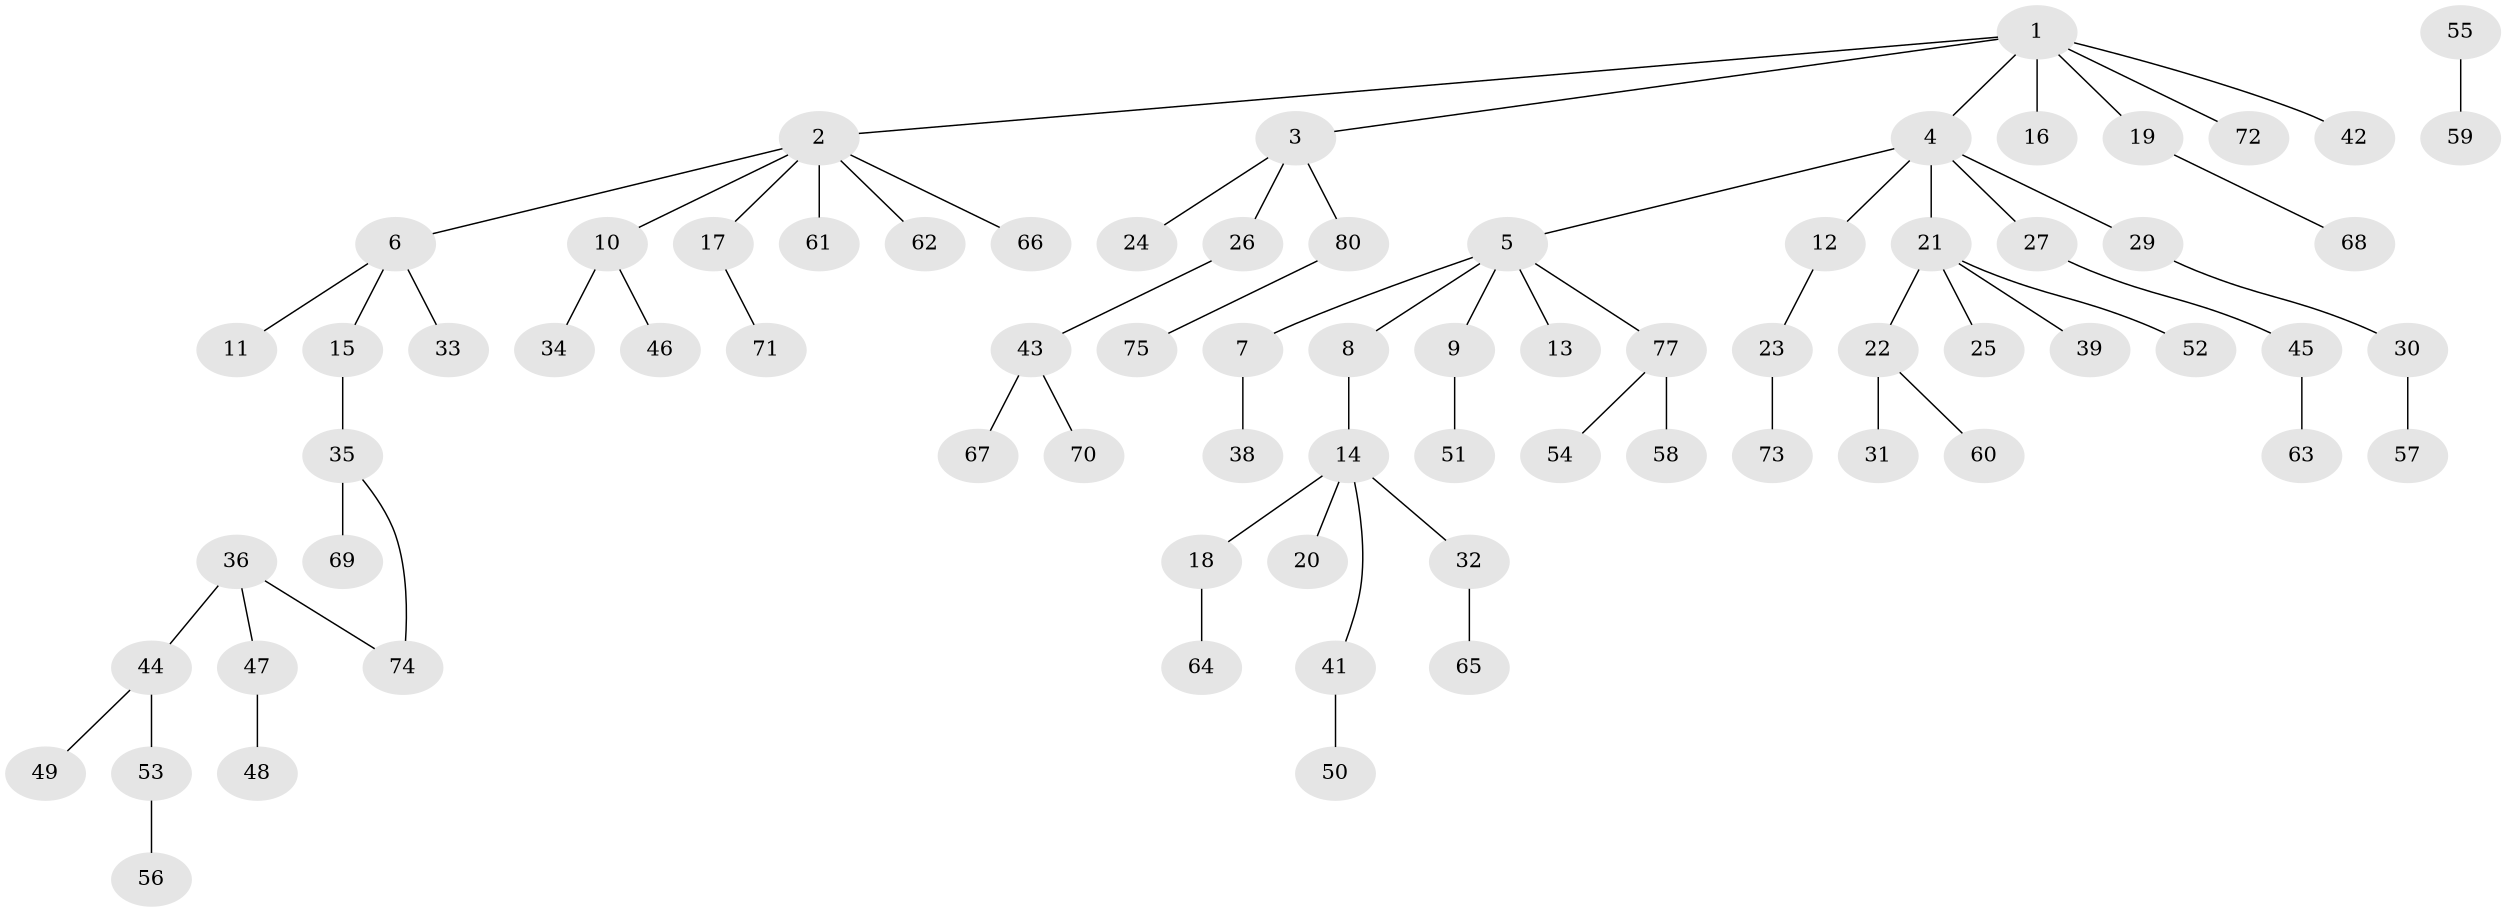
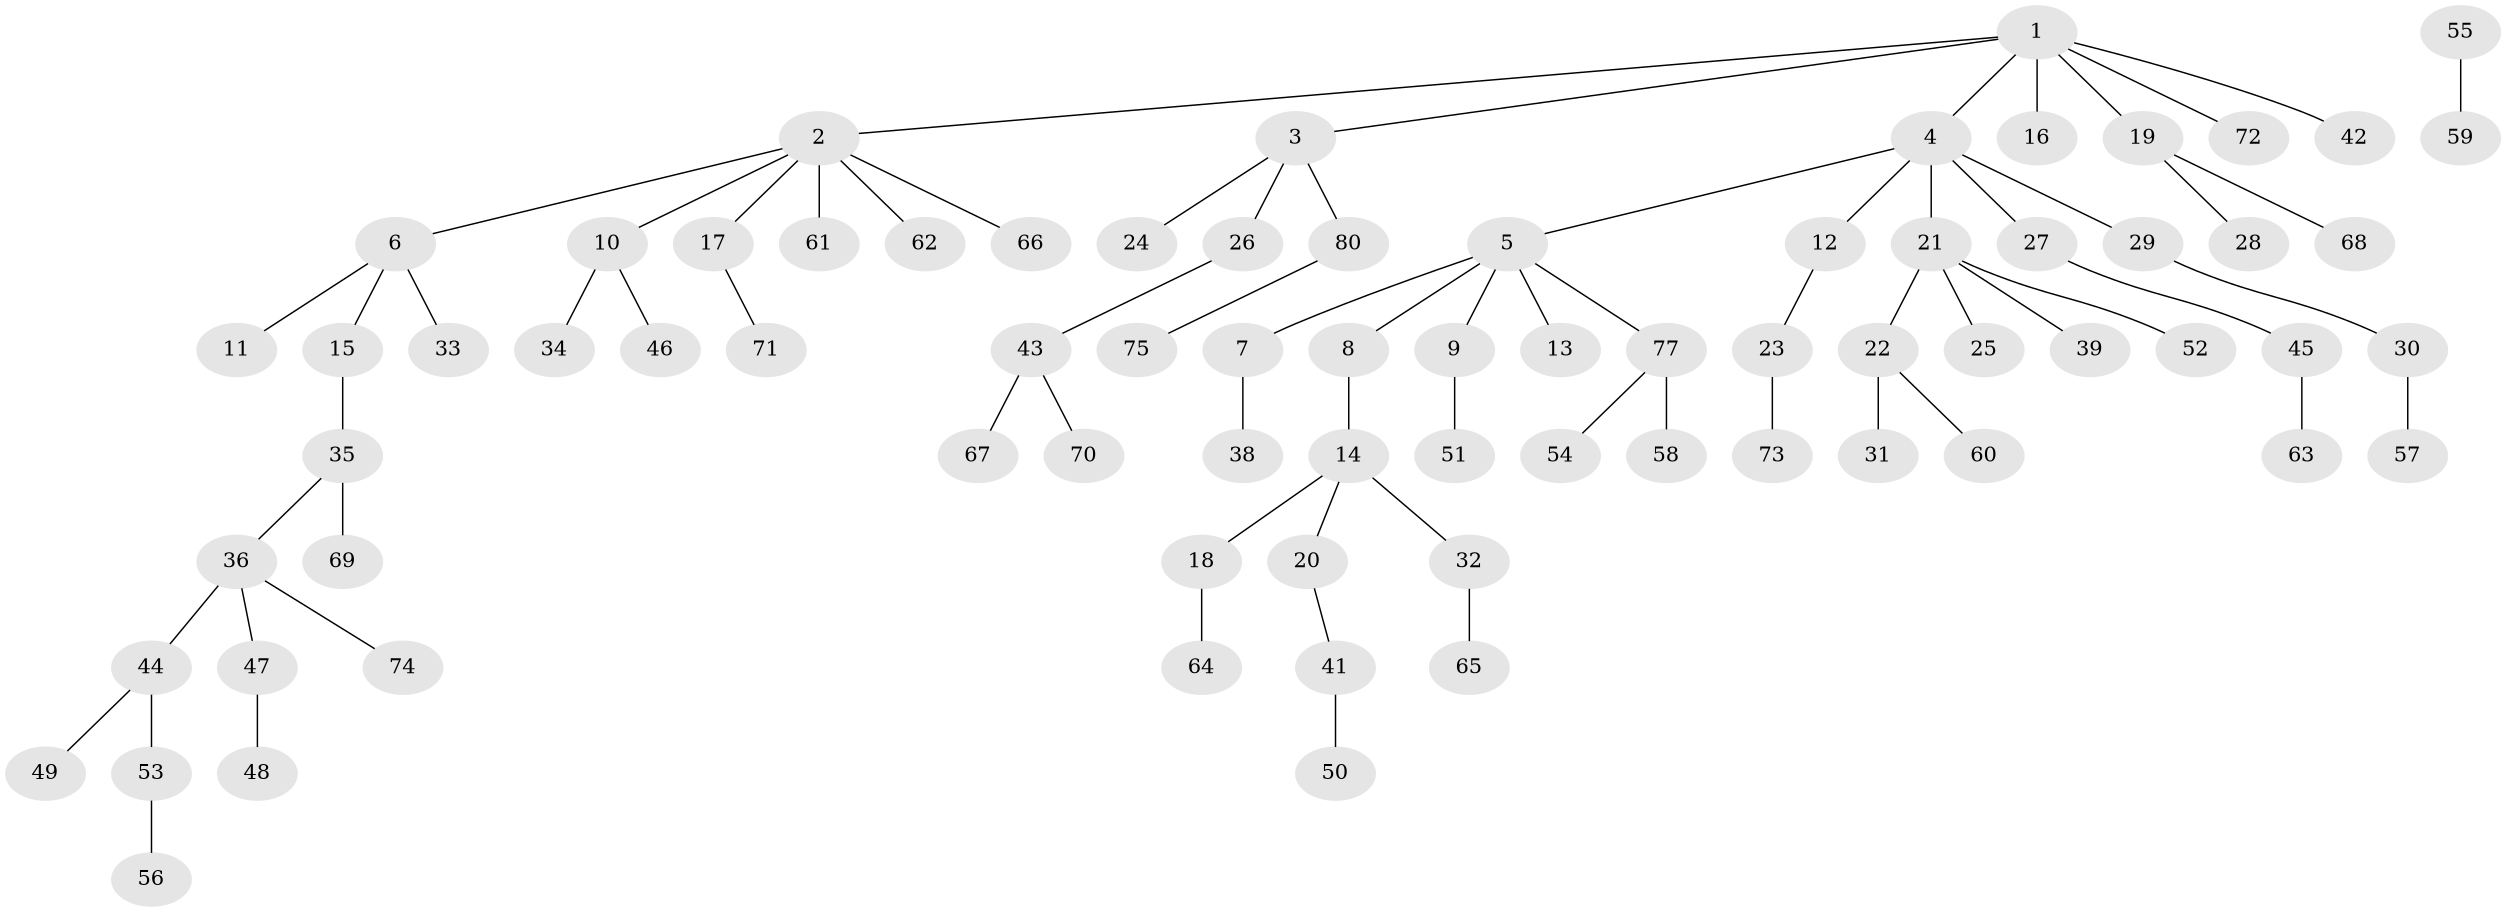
none -> (2249, 244)
(401, 555) -> (290, 509)
(1363, 563) -> (1322, 615)
